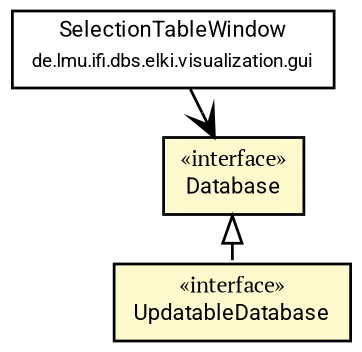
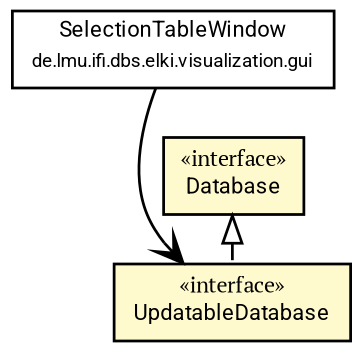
(196, 101) -> (139, 168)
